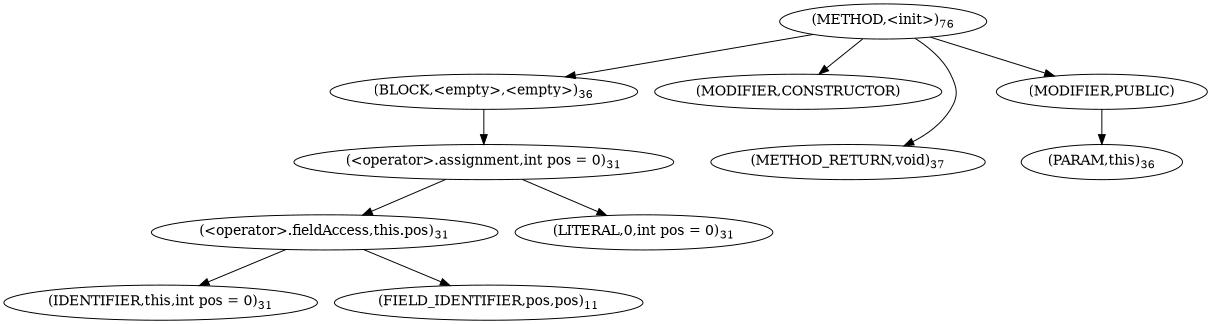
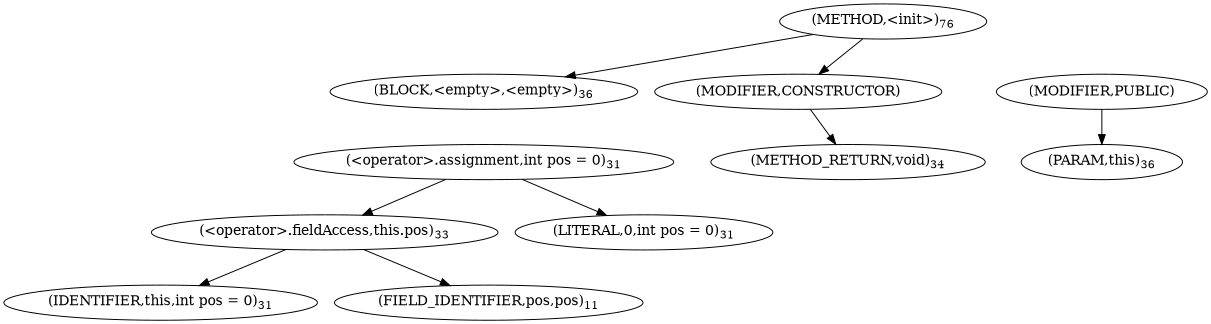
(988, 55) -> none
(956, 92) -> (820, 123)
(484, 122) -> none
(938, 161) -> (938, 161)
(442, 231) -> (442, 231)
